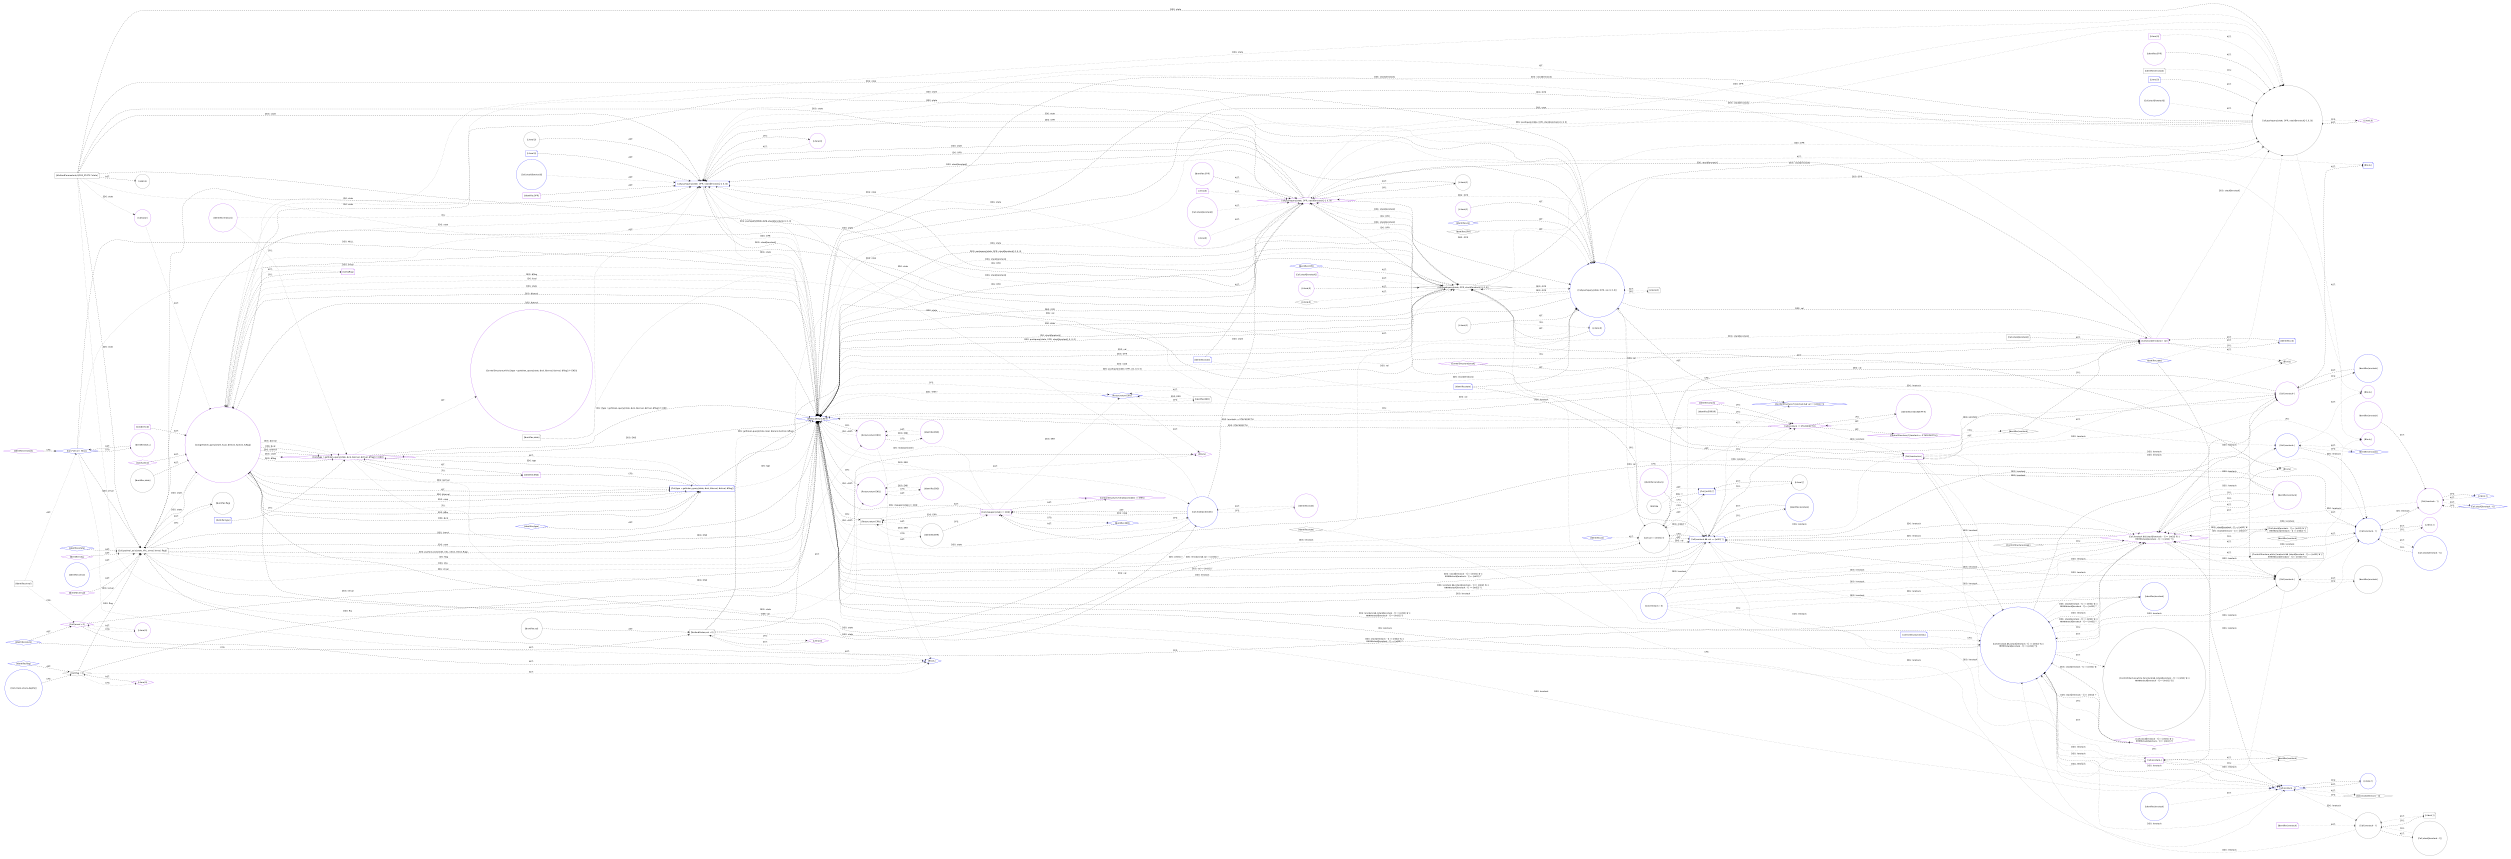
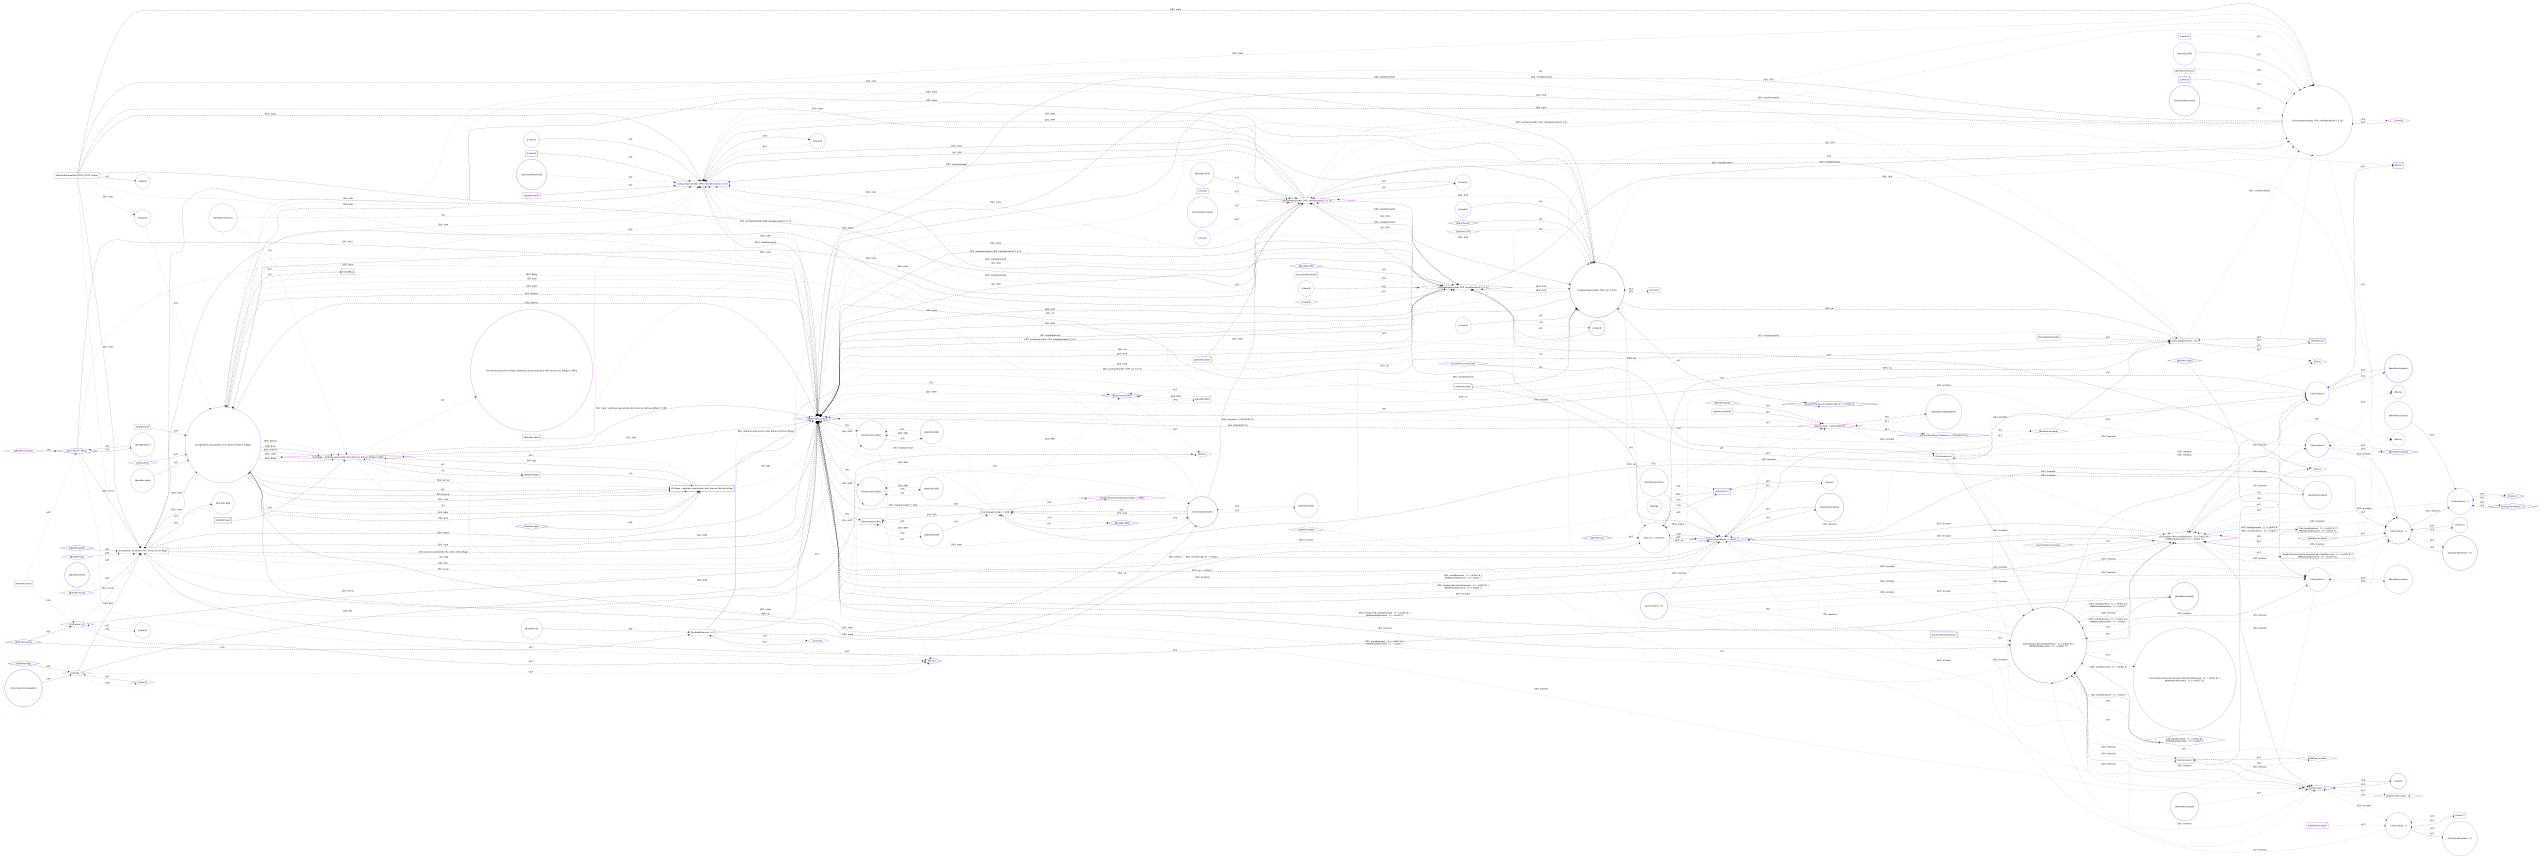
(1862, 423) -> (1892, 423)
(1707, 539) -> (1722, 539)
